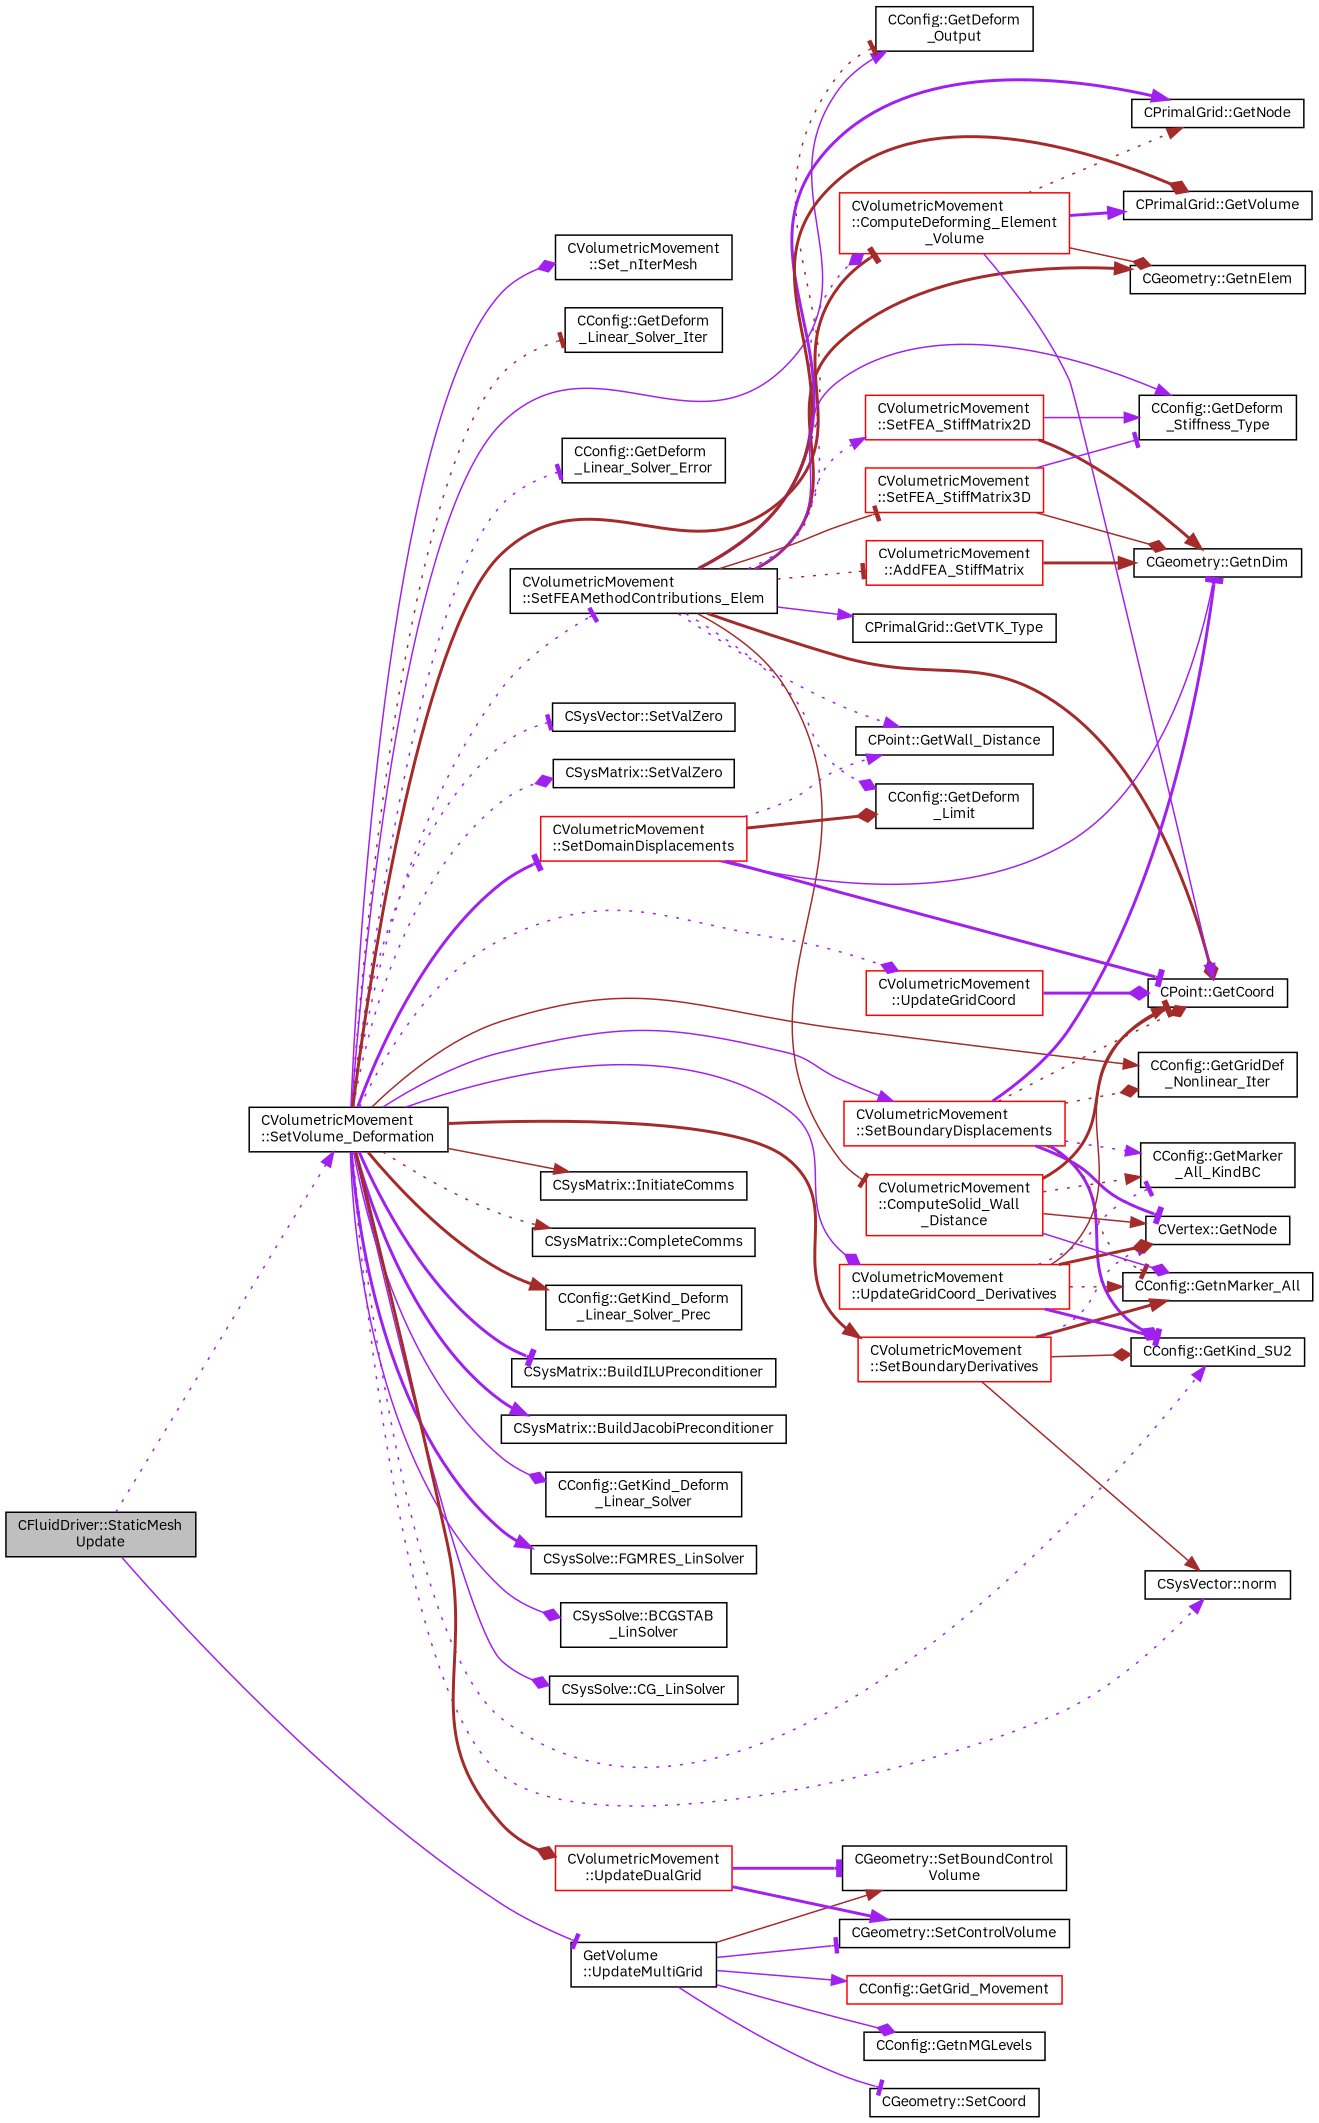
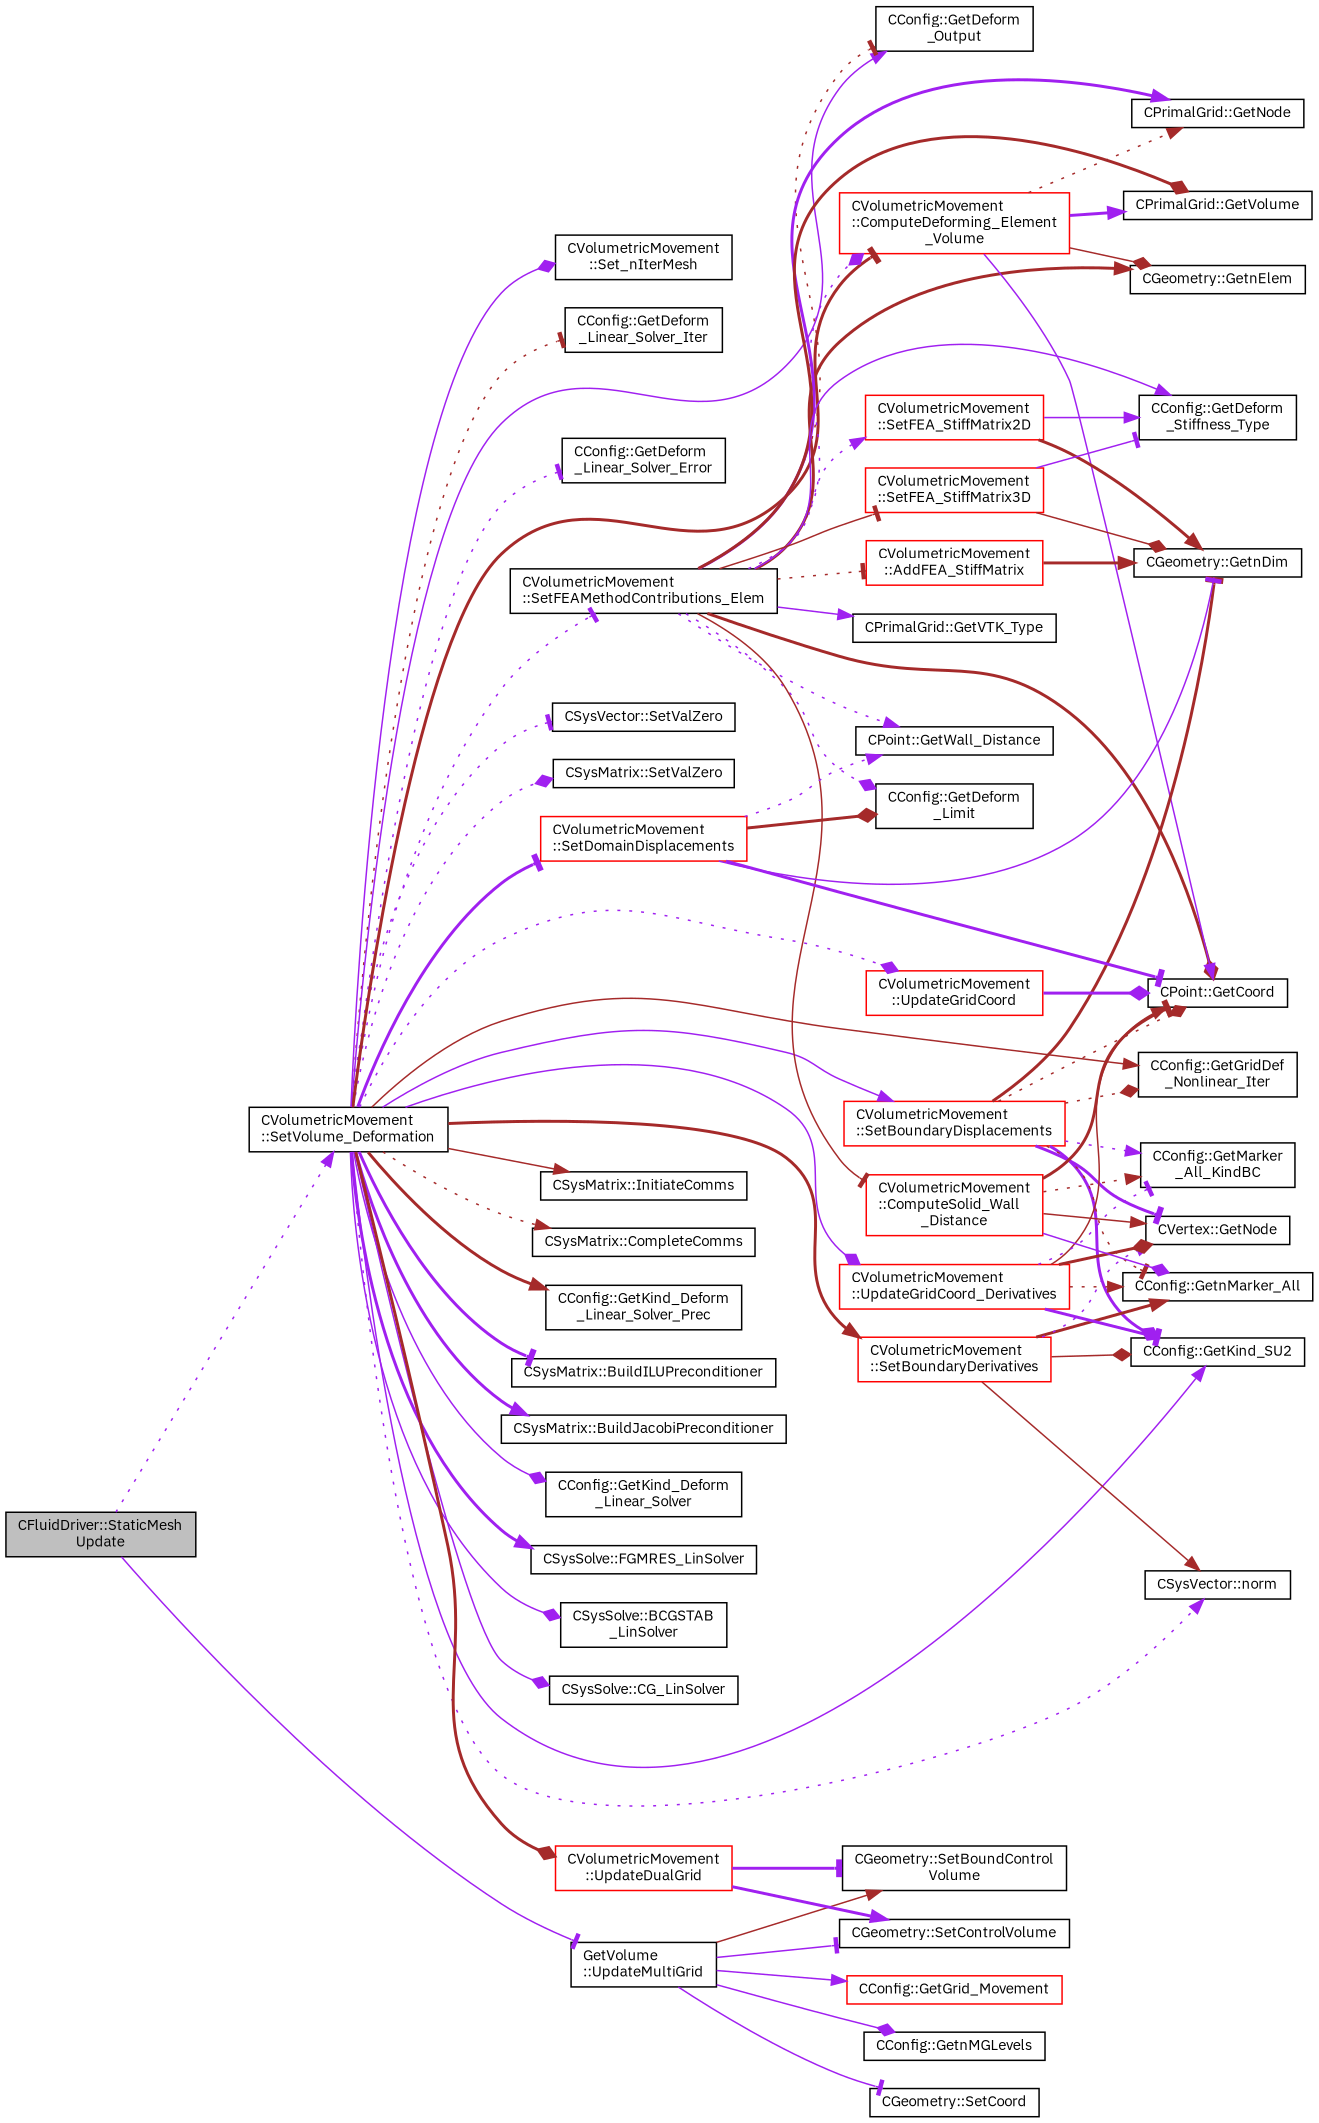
(1148, 865) -> (1148, 865)
(618, 1763) -> (618, 1763)
